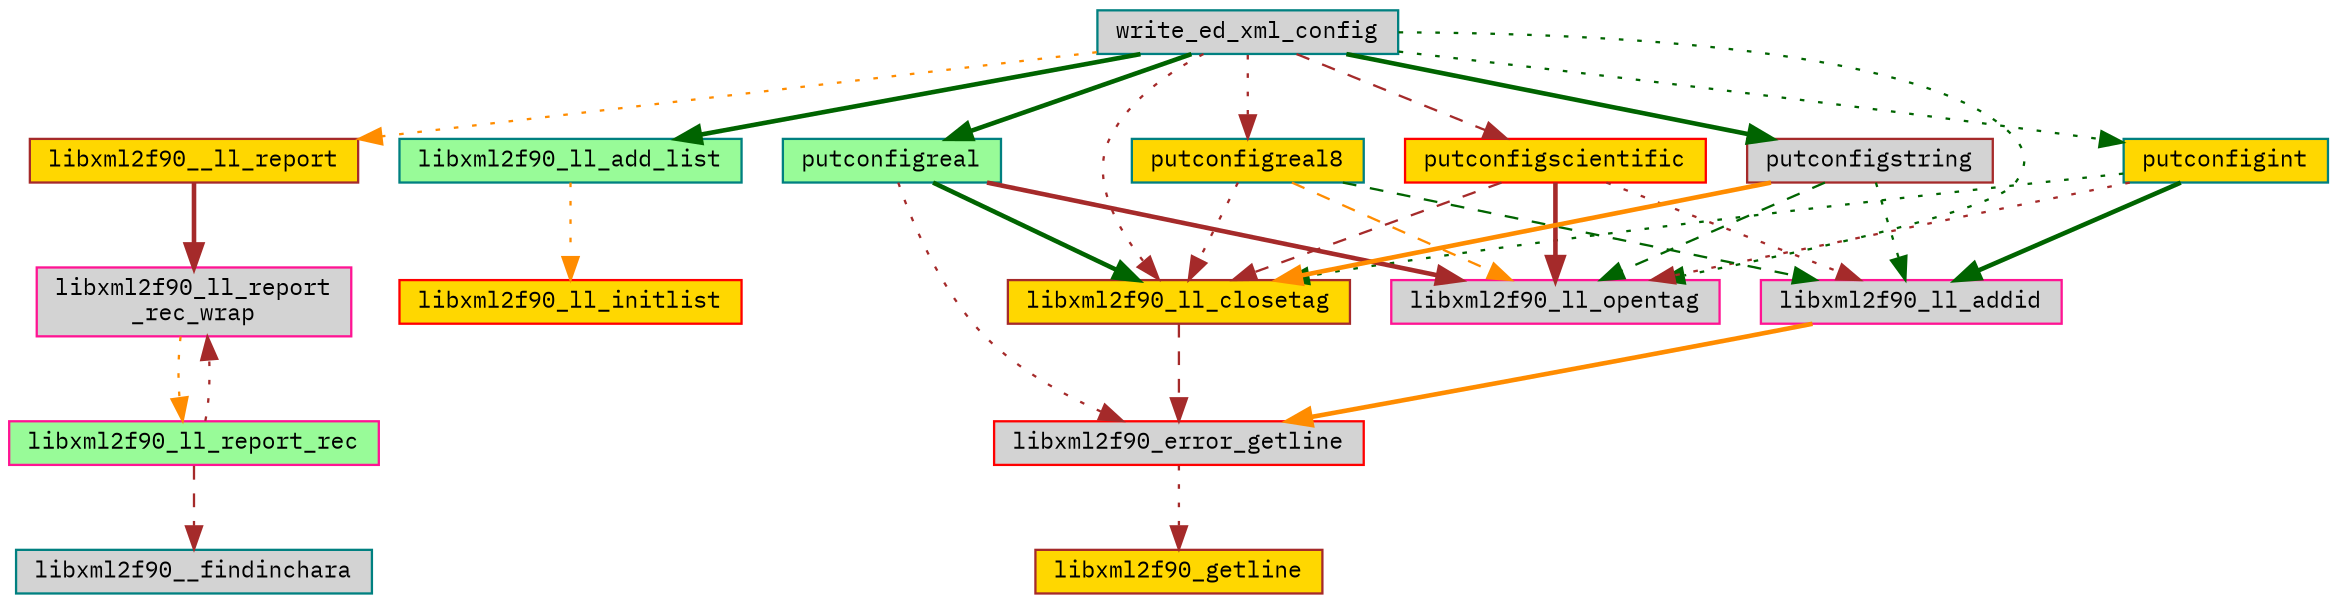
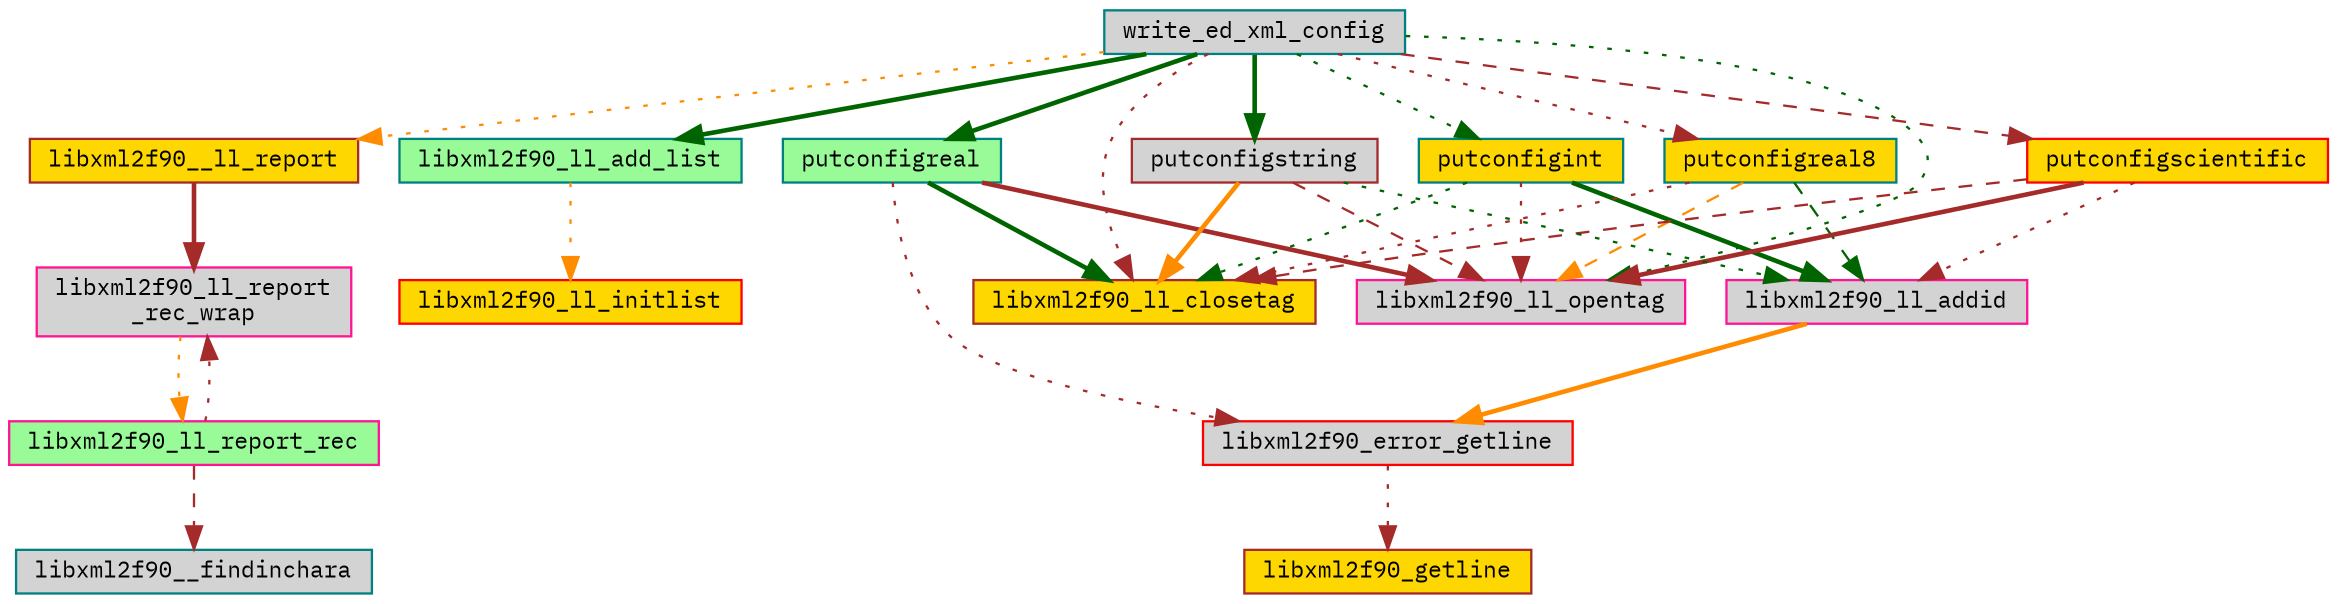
(1703, 236) -> (1382, 228)
(1179, 361) -> none
